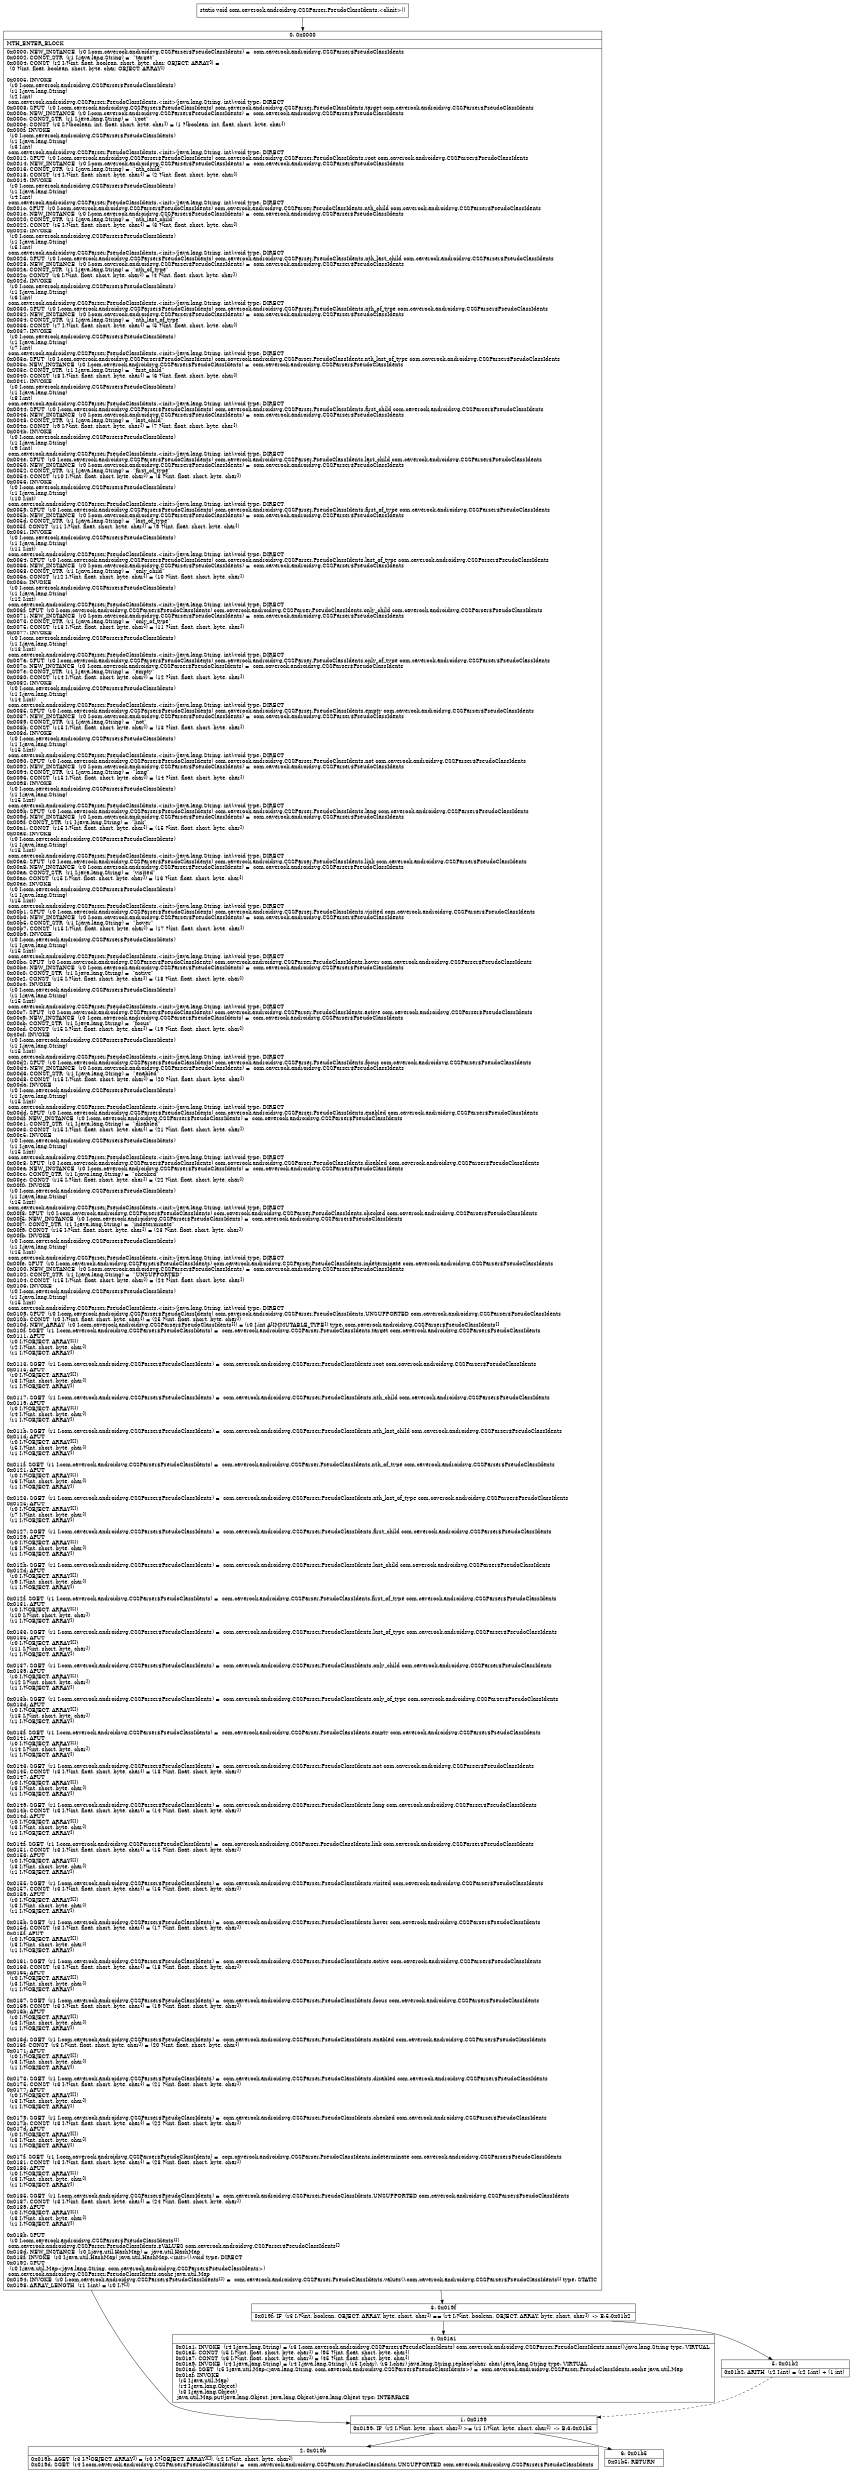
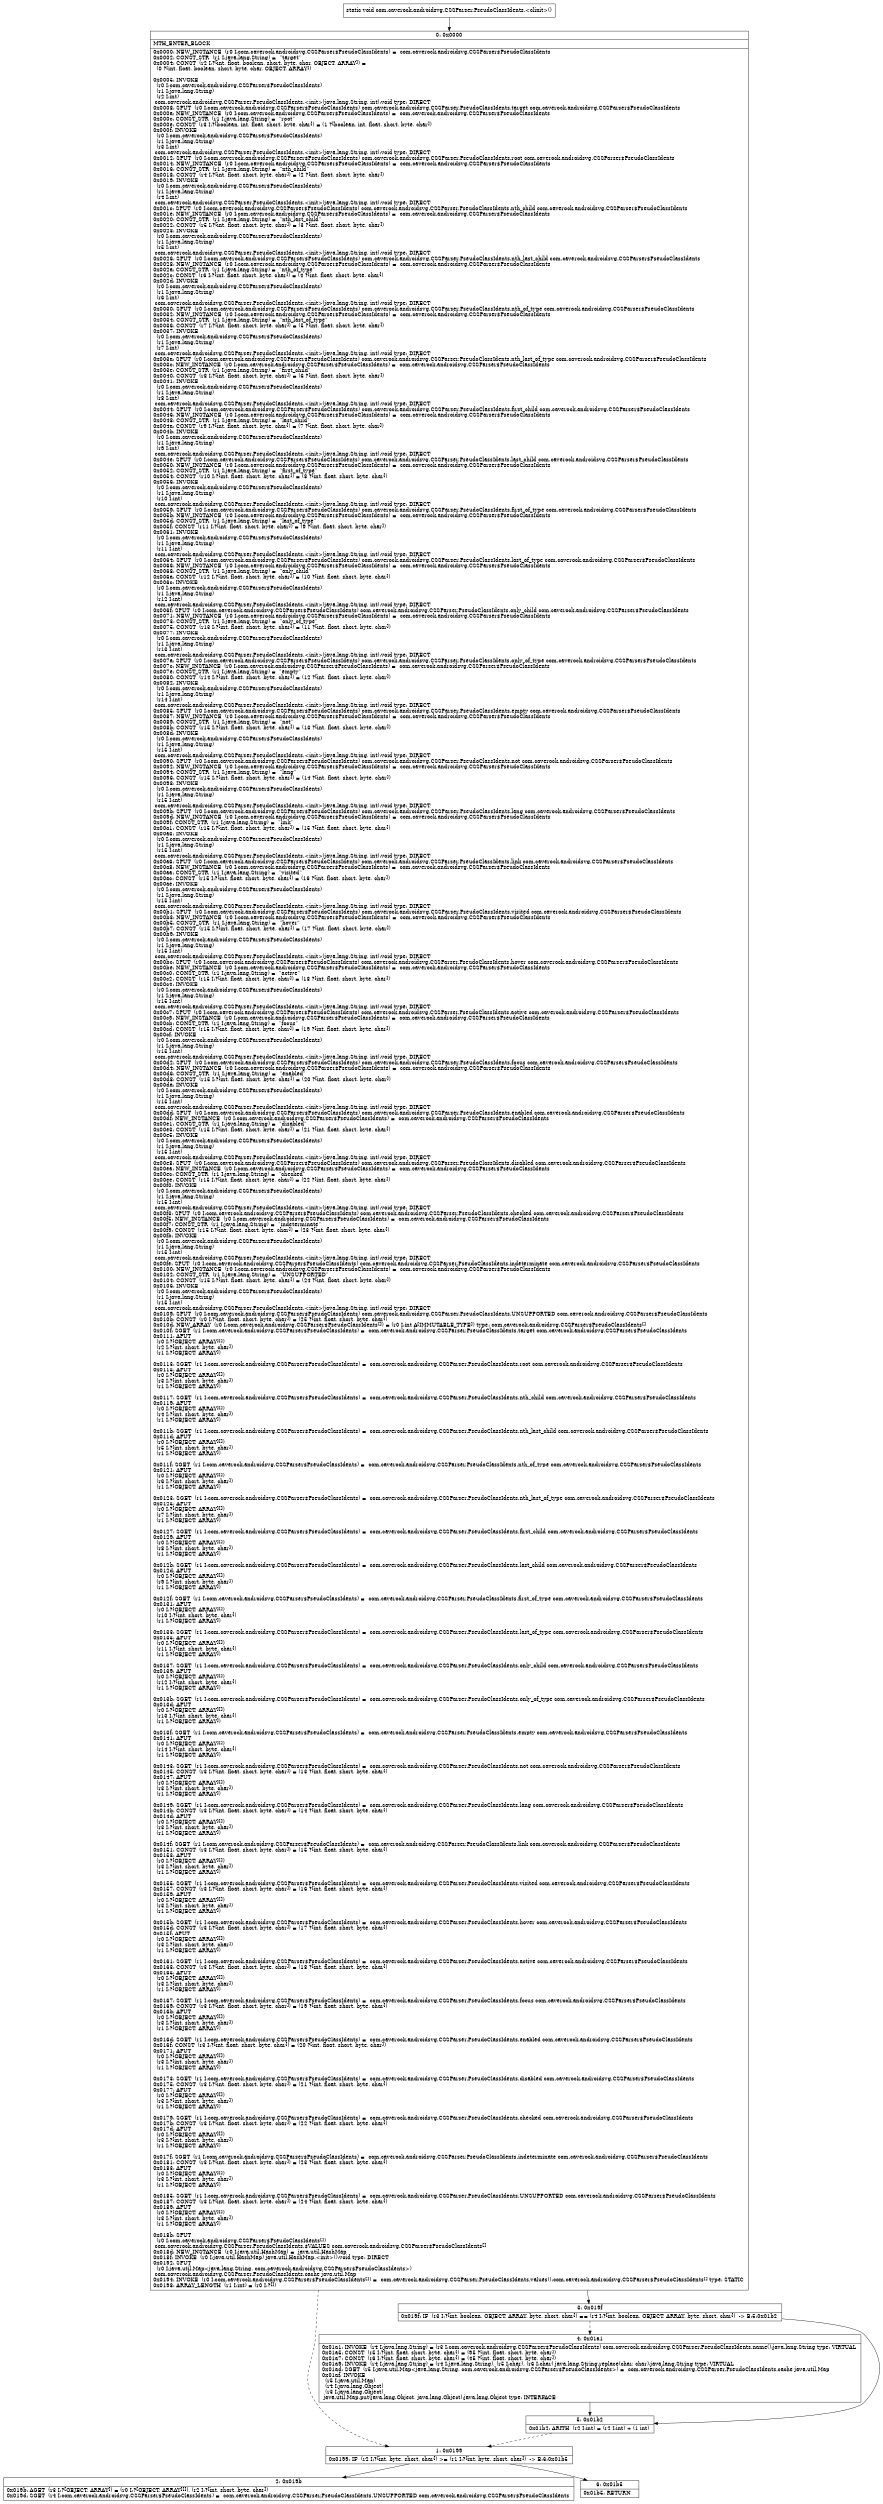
(30, 1035) -> (177, 1035)
(444, 2326) -> (590, 2326)
none -> (590, 2407)
(189, 2410) -> (309, 2388)
